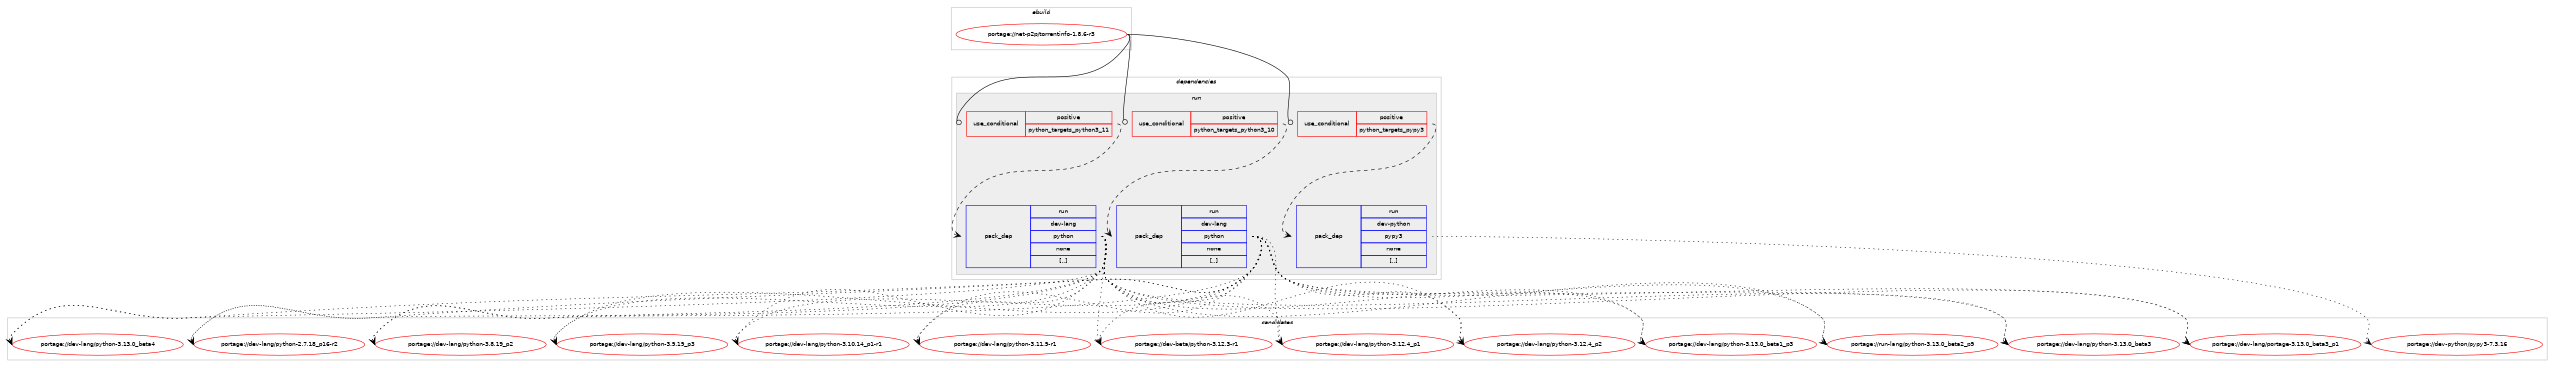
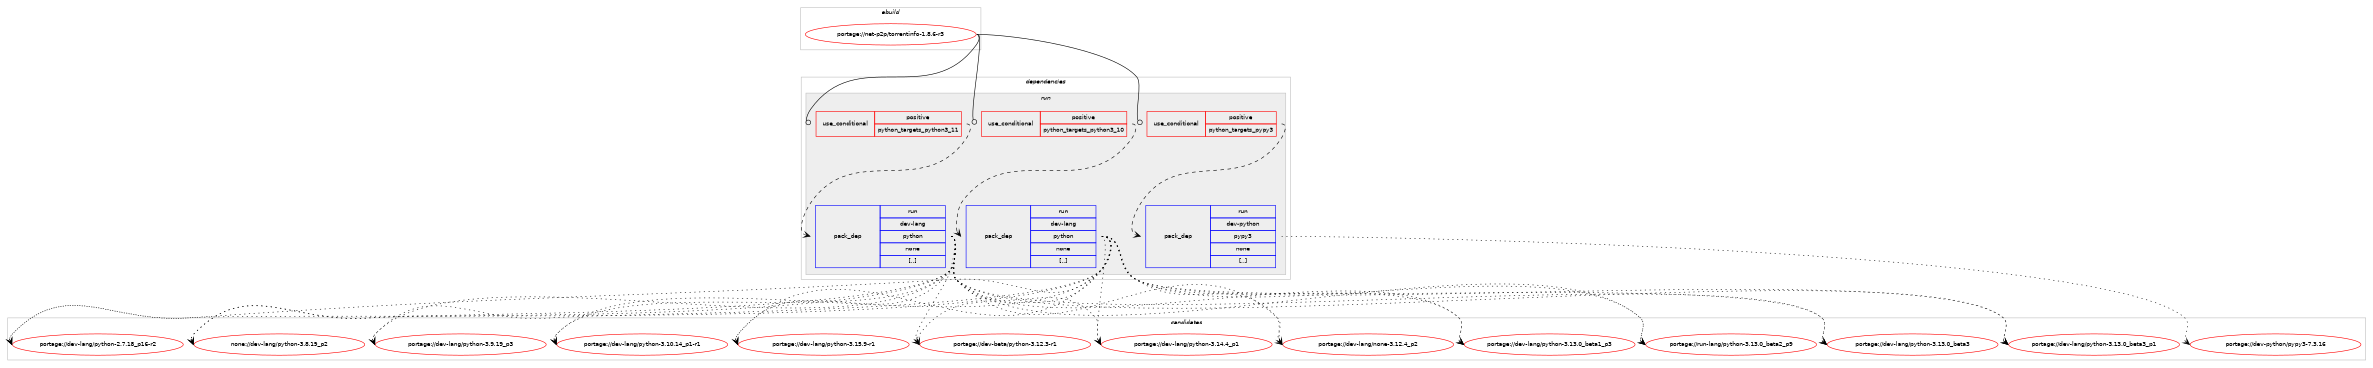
(98, 345) -> none
(461, 345) -> (279, 345)
(1005, 345) -> (824, 345)
(1368, 345) -> (1187, 345)
(1550, 345) -> (1368, 345)
(2276, 345) -> (2094, 345)
